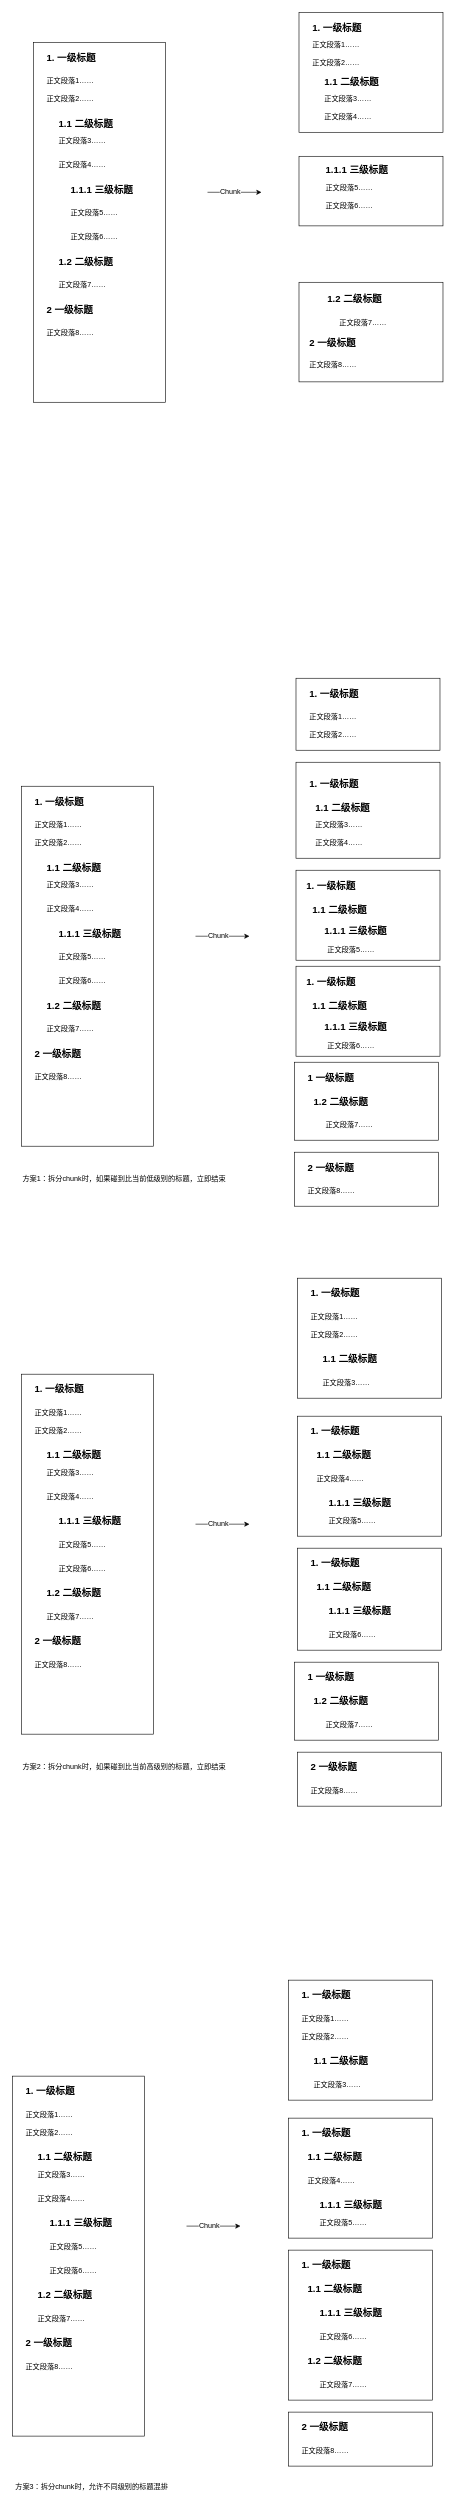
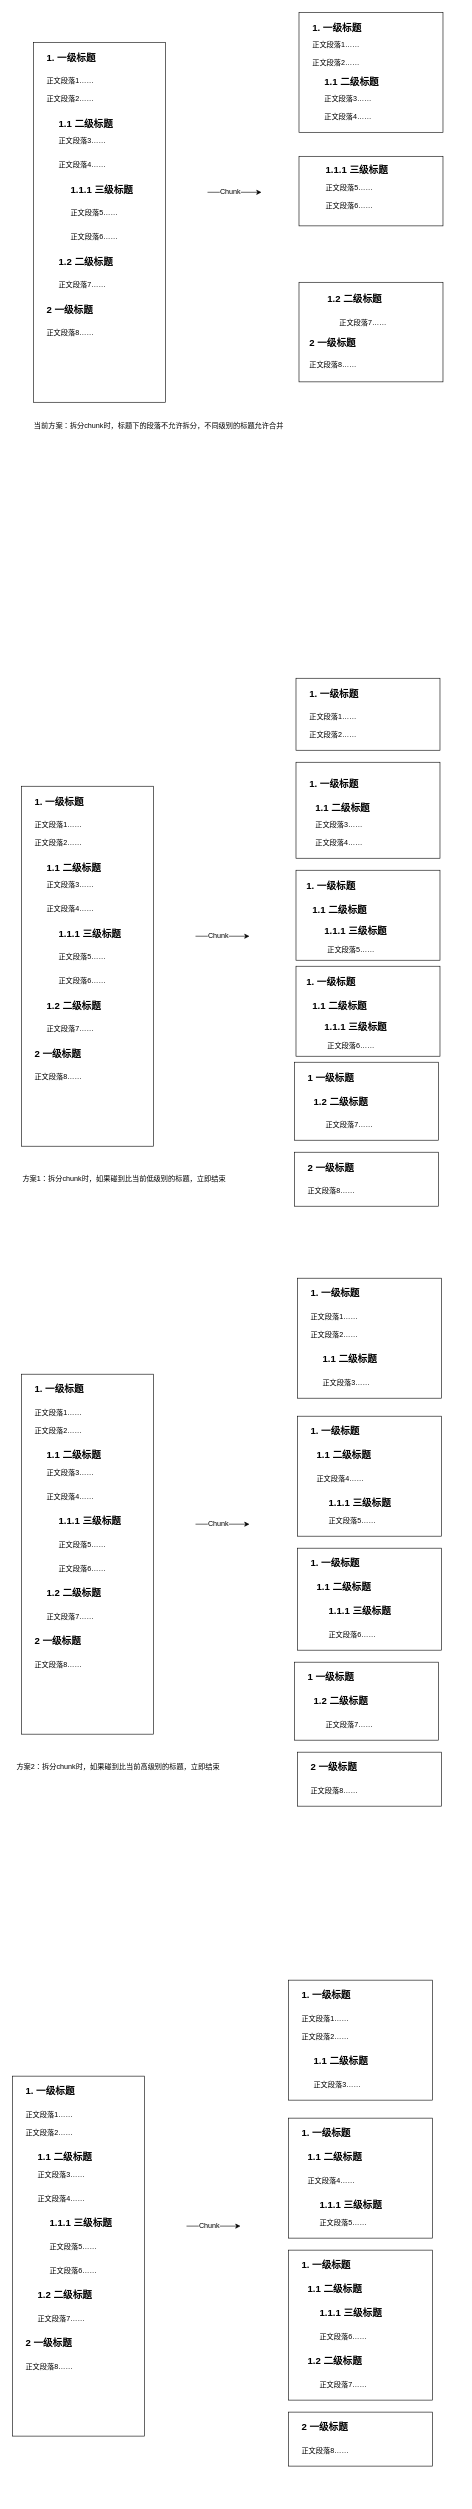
none -> (246, 426)
(126, 1767) -> (120, 1767)
(227, 2487) -> none
